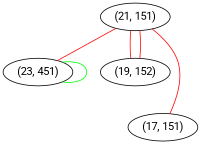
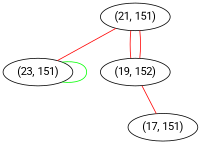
(179, 67) -> (149, 100)
(38, 72) -> (38, 72)
